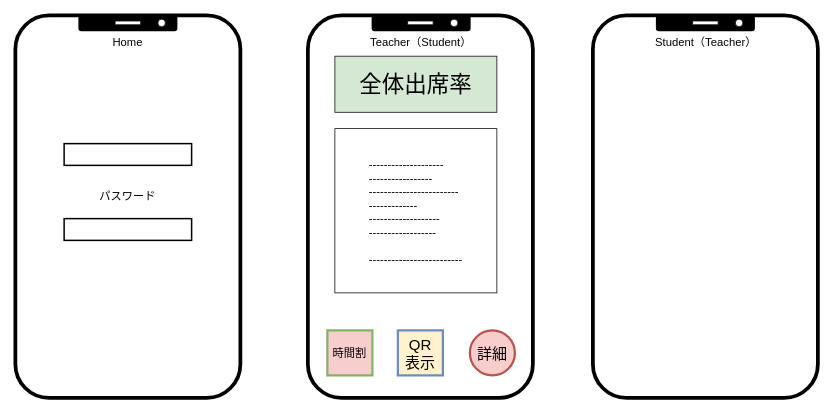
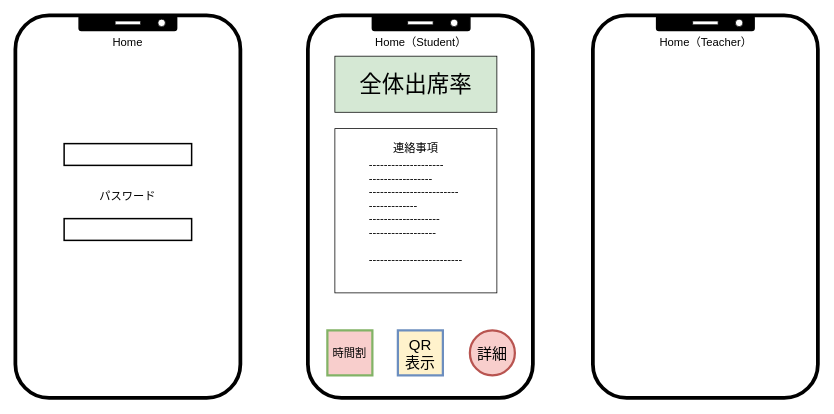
(421, 42) -> (421, 42)
(706, 42) -> (706, 42)
none -> (416, 147)
